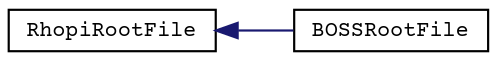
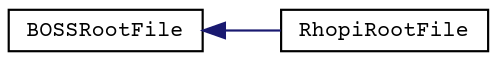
(266, 31) -> (253, 31)
